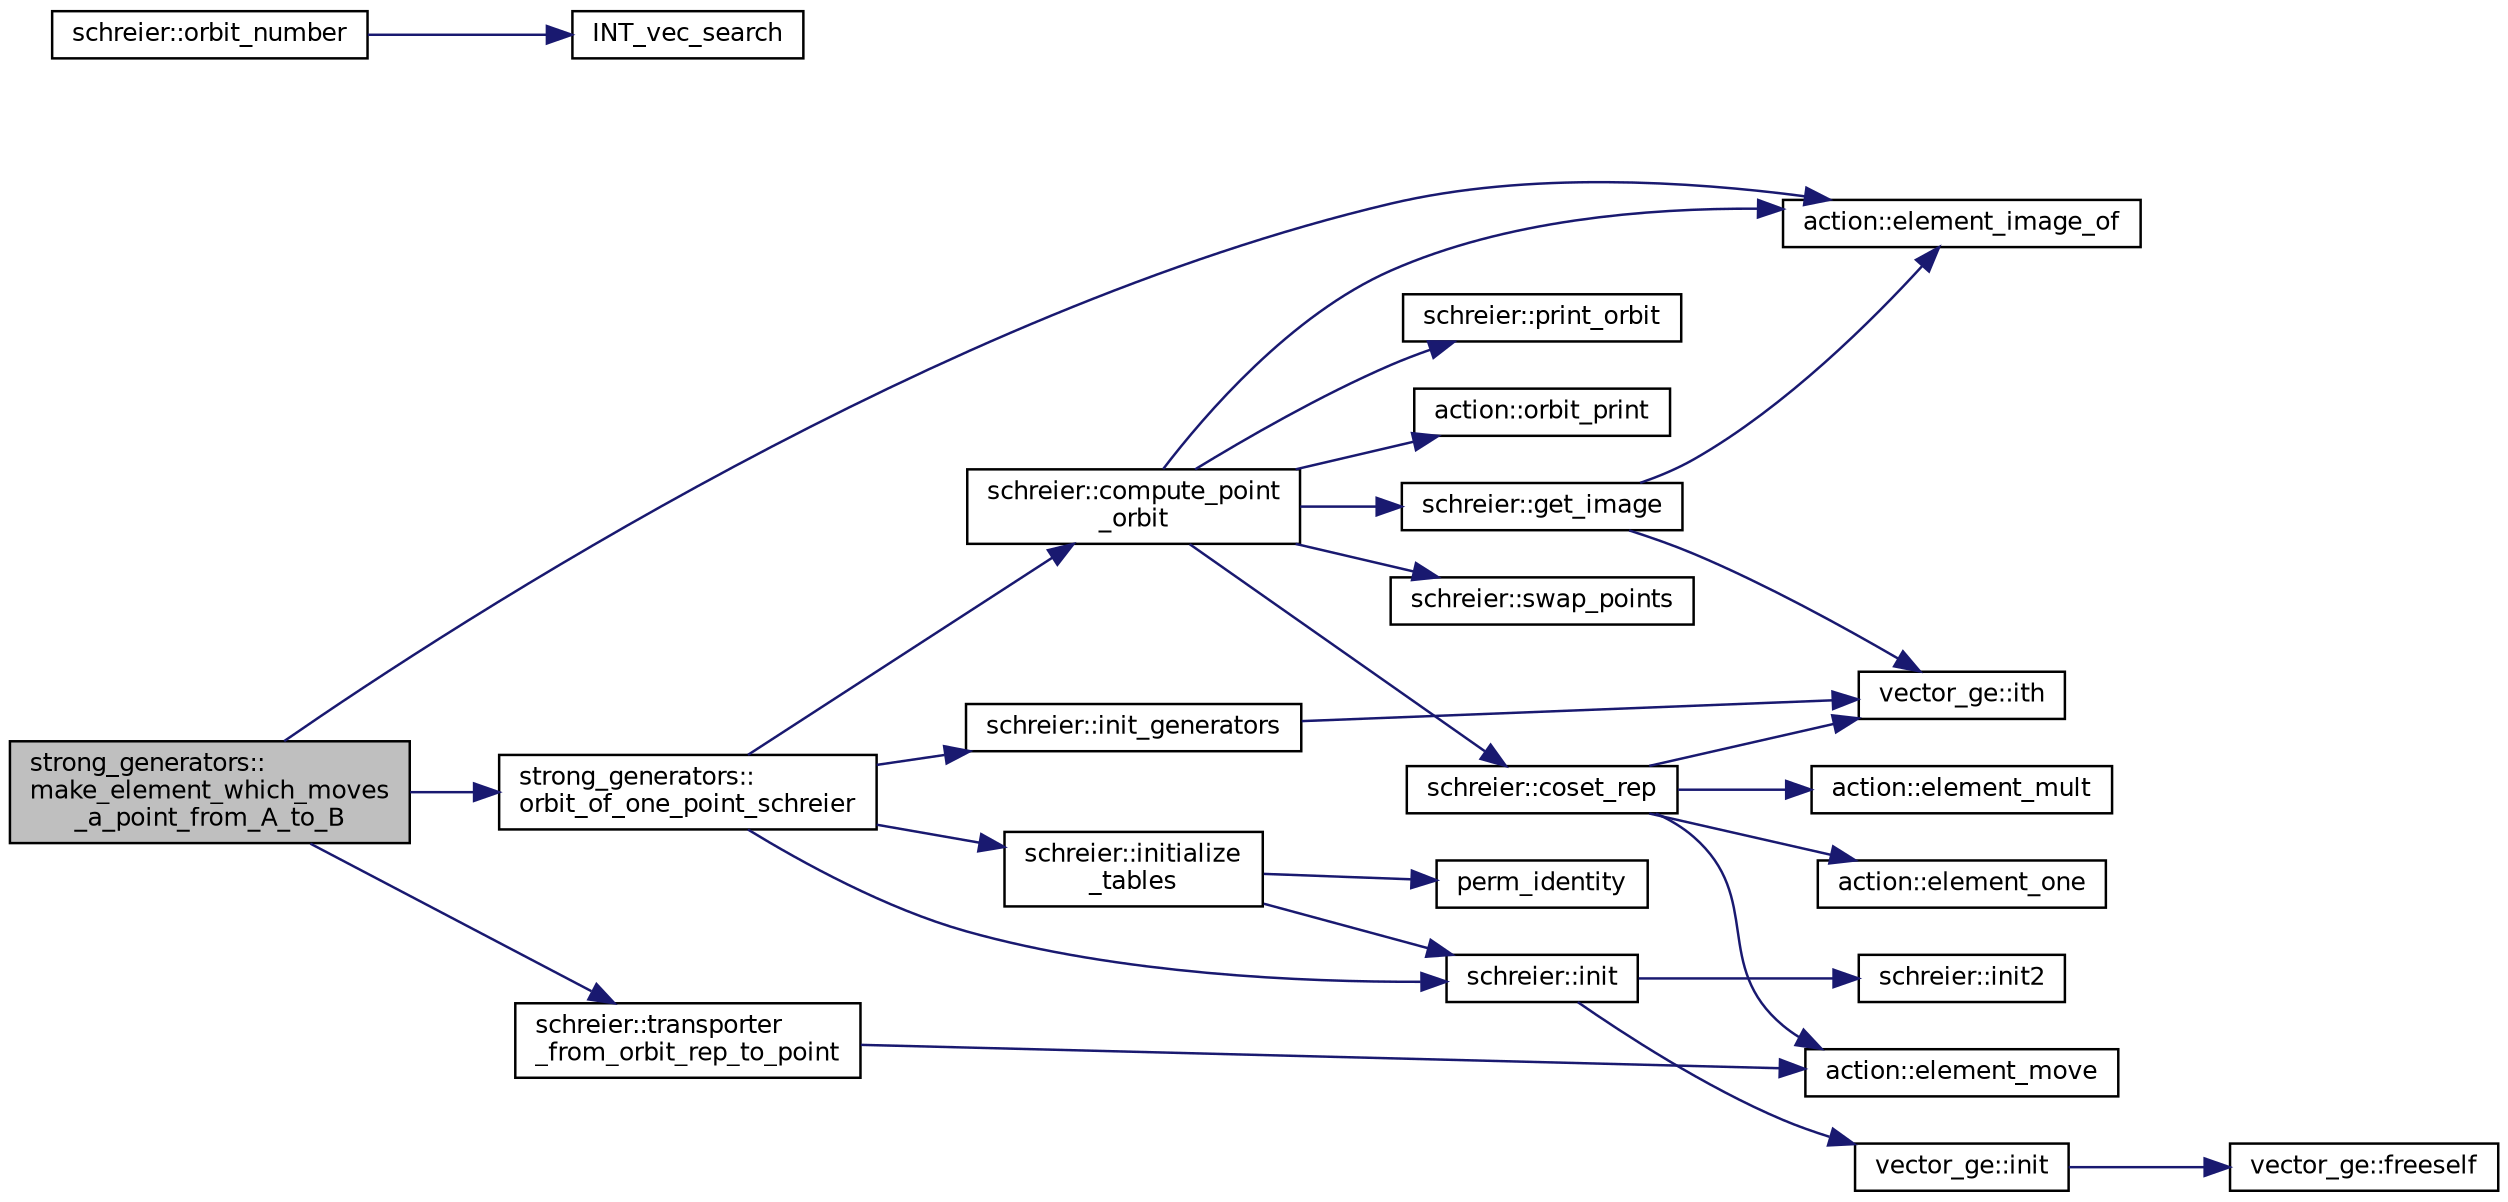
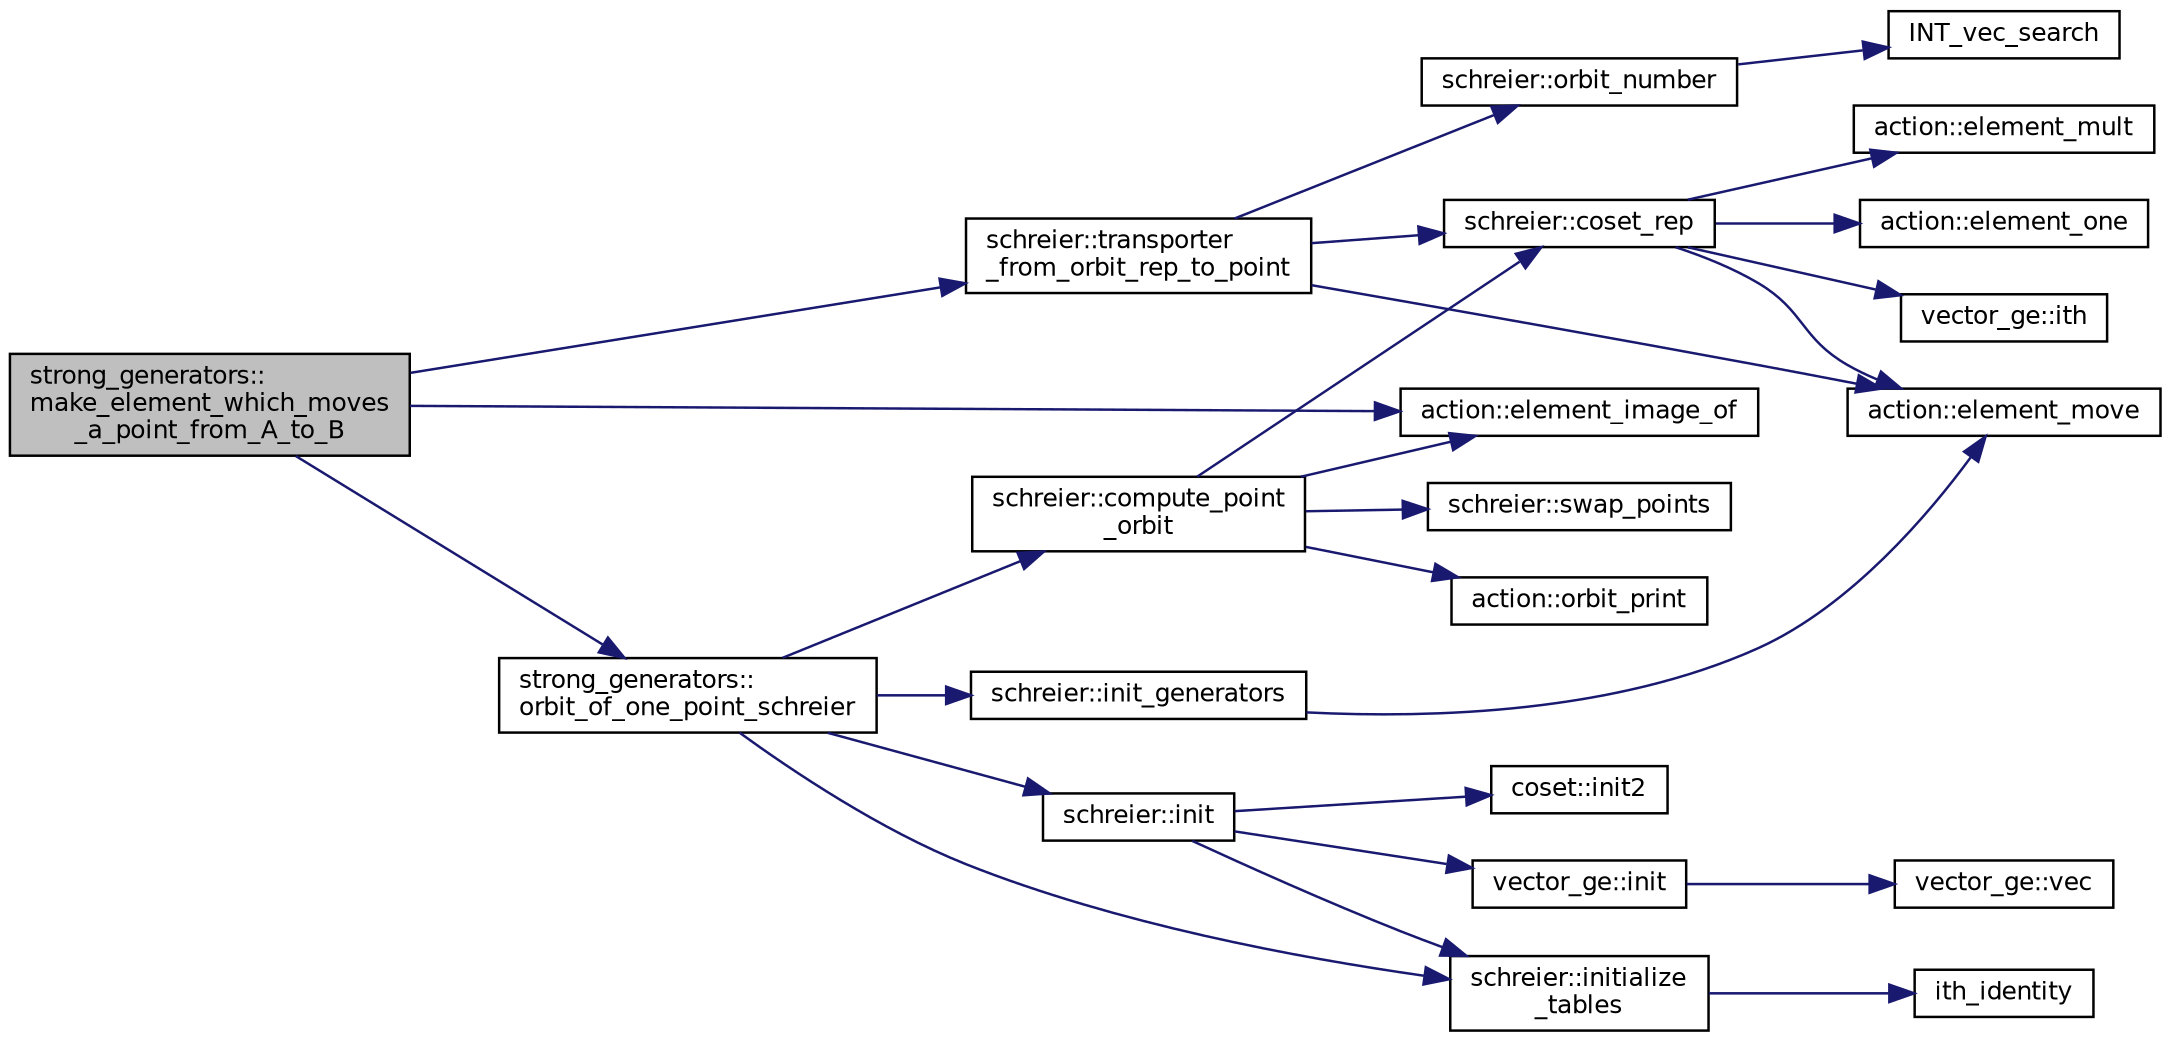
none -> (1364, 167)
none -> (1365, 239)
(1542, 318) -> none
(1542, 507) -> none
(1567, 711) -> (1677, 677)
(1542, 884) -> (2004, 993)
(1346, 926) -> (1316, 896)
(1962, 978) -> (1579, 790)
(2364, 1167) -> (2004, 884)
